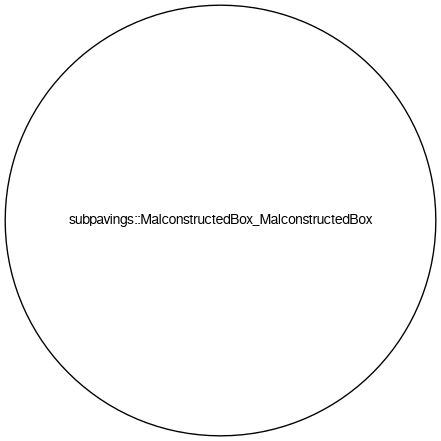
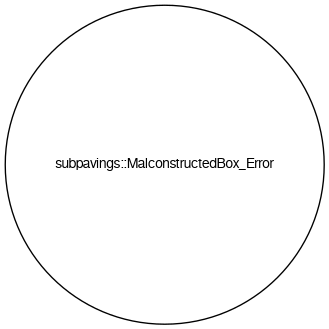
(221, 221) -> (165, 165)
